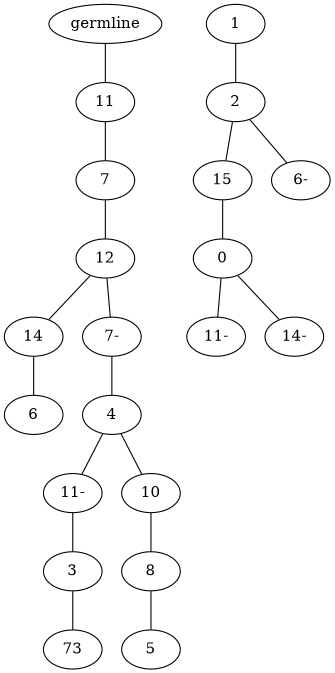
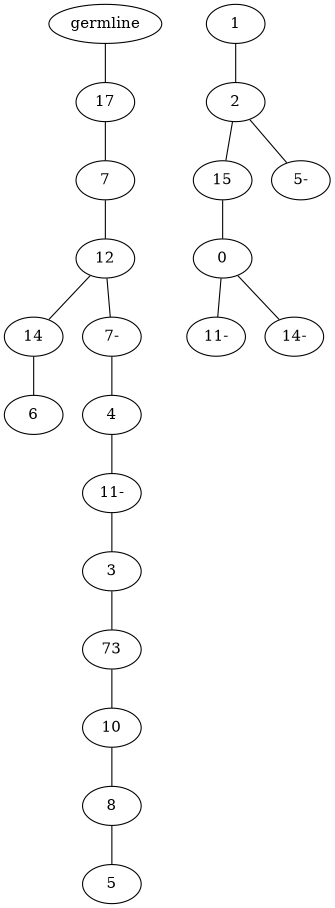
(105, 102) -> (105, 102)
(301, 180) -> (301, 180)
(131, 454) -> (112, 689)
